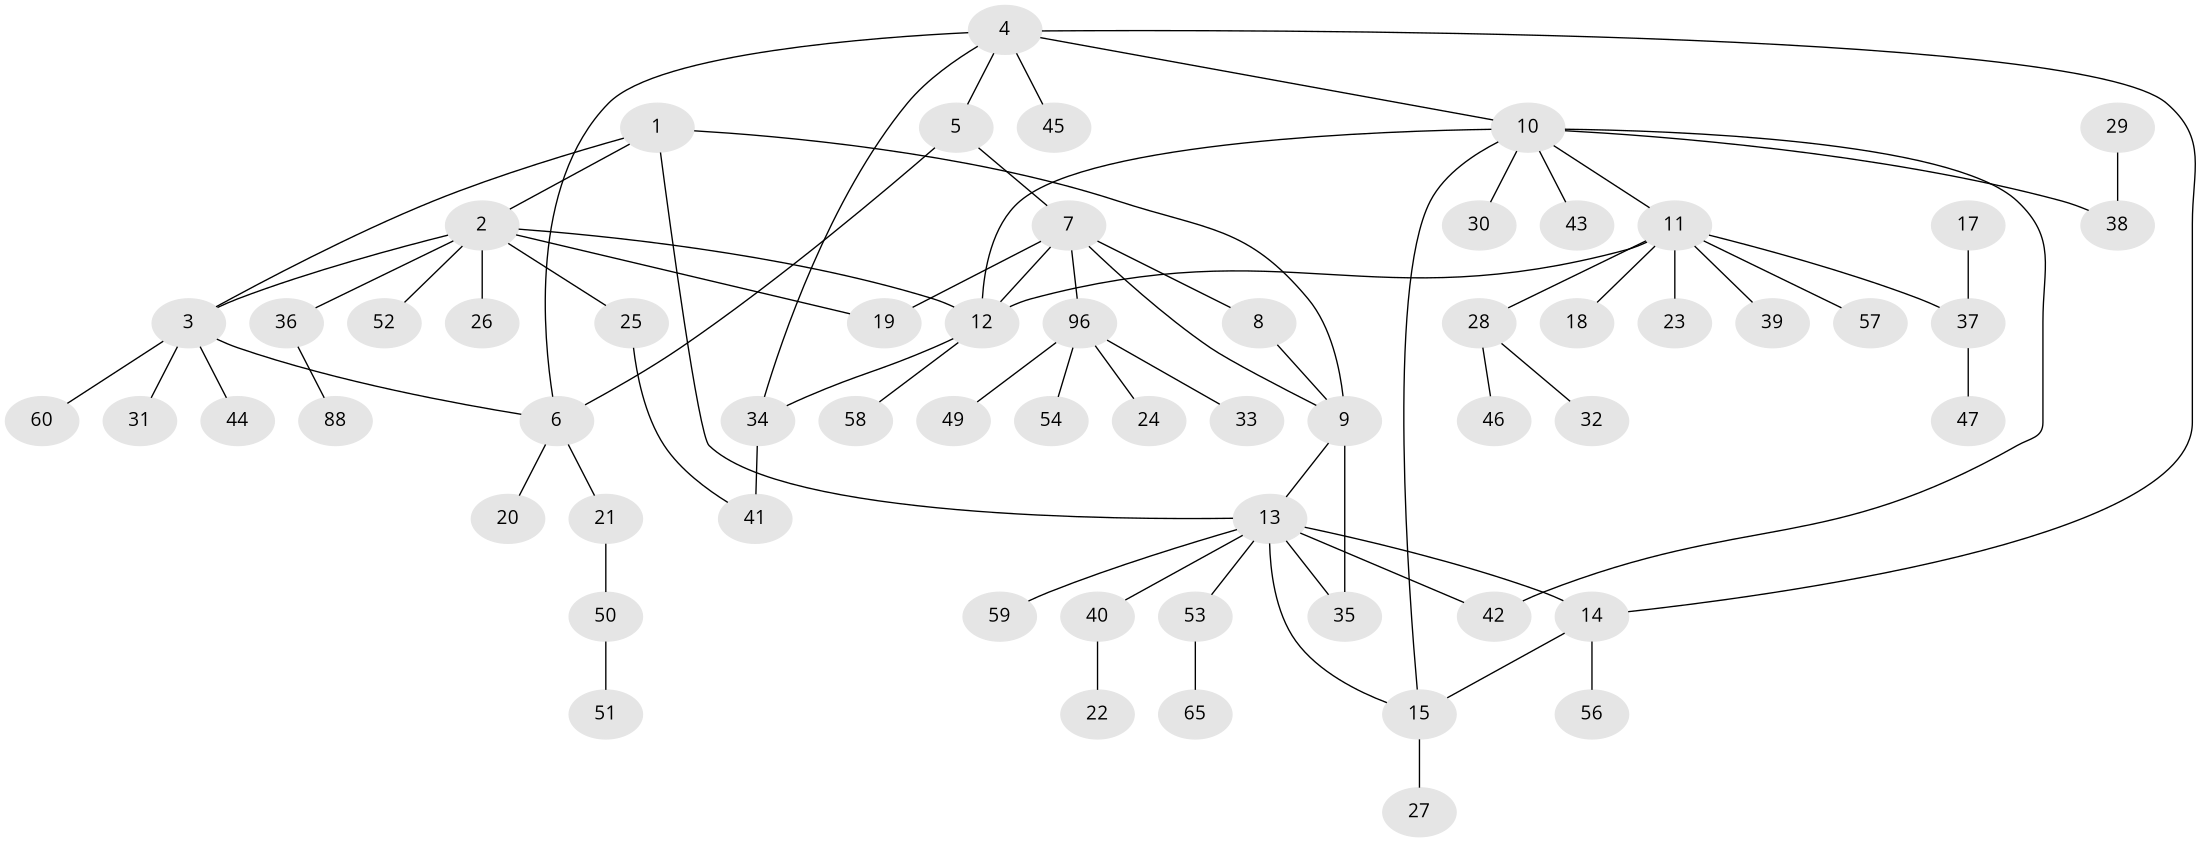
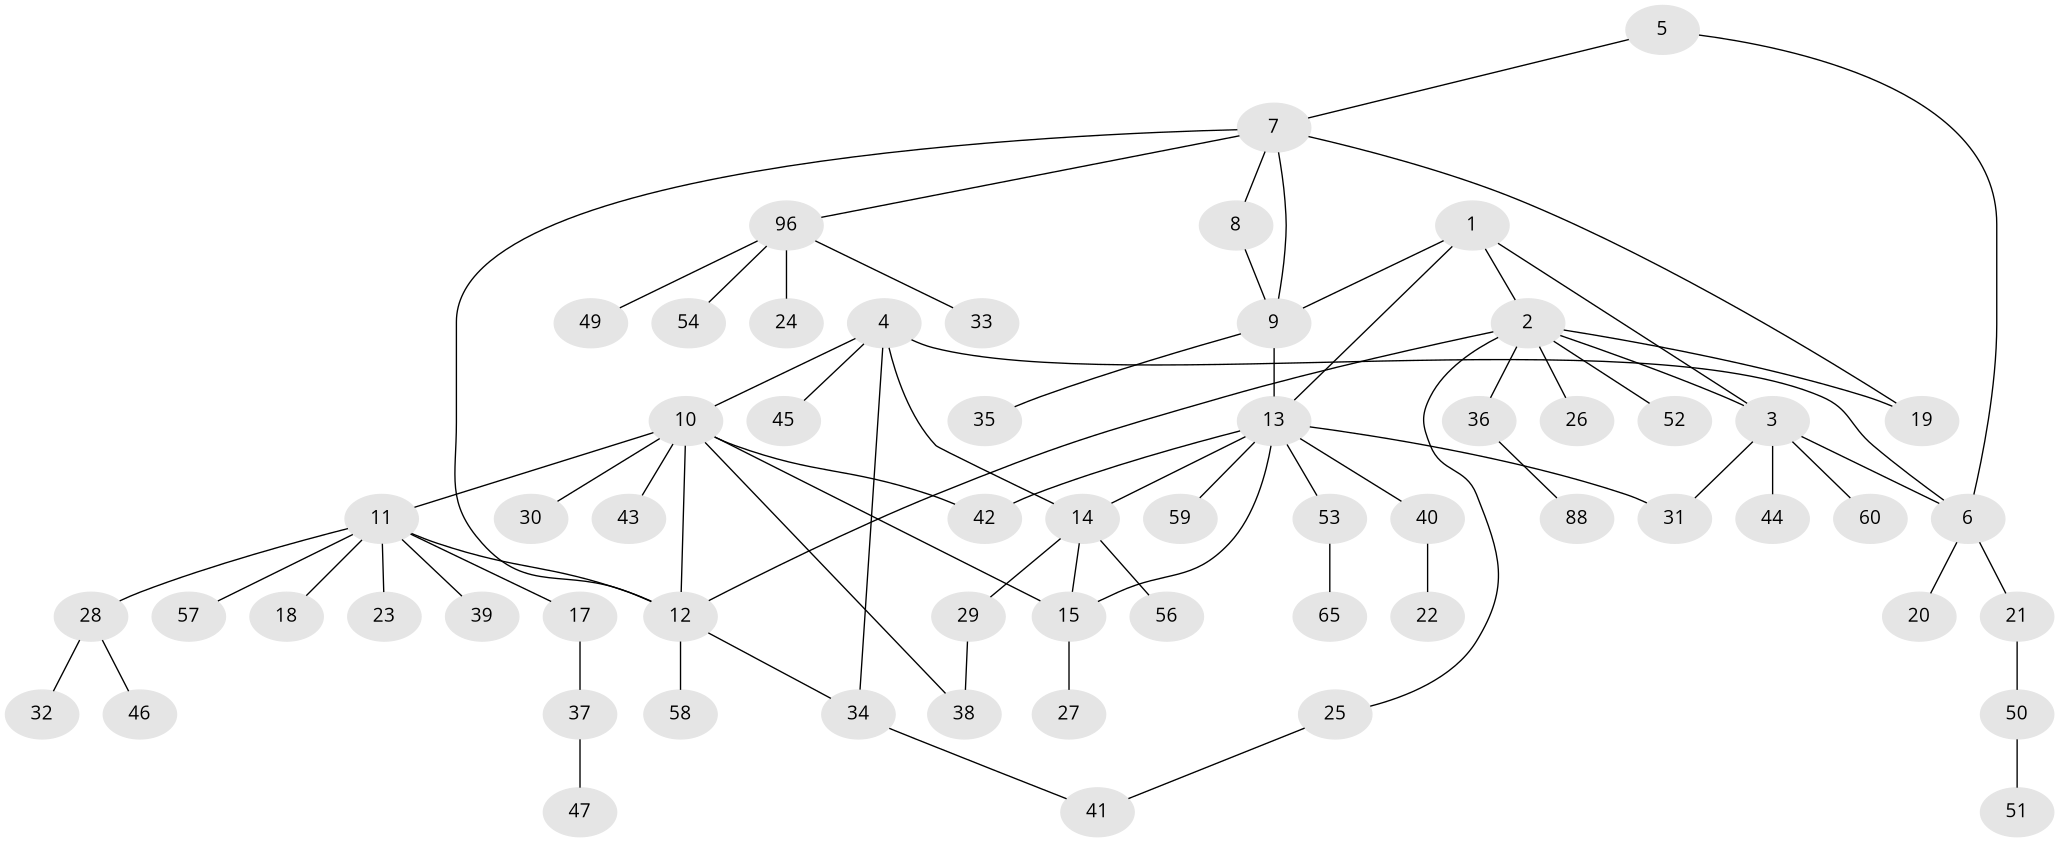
(981, 79) -> none
(1826, 267) -> (481, 568)
none -> (1026, 568)
(1307, 568) -> (1480, 456)
